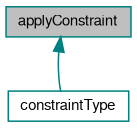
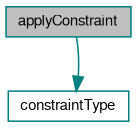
(59, 72) -> (79, 57)
